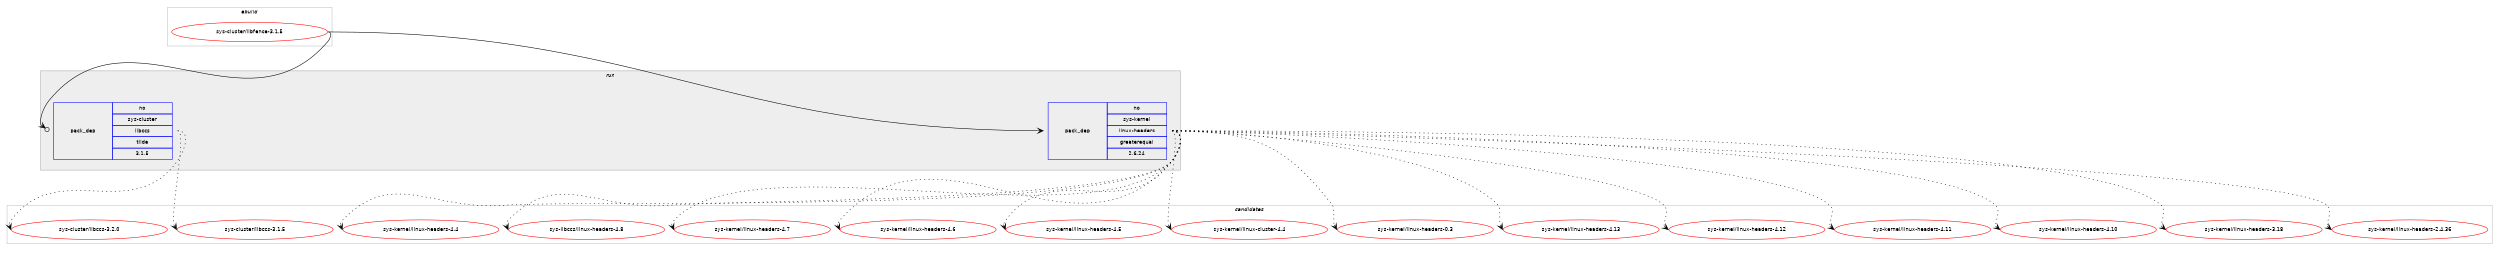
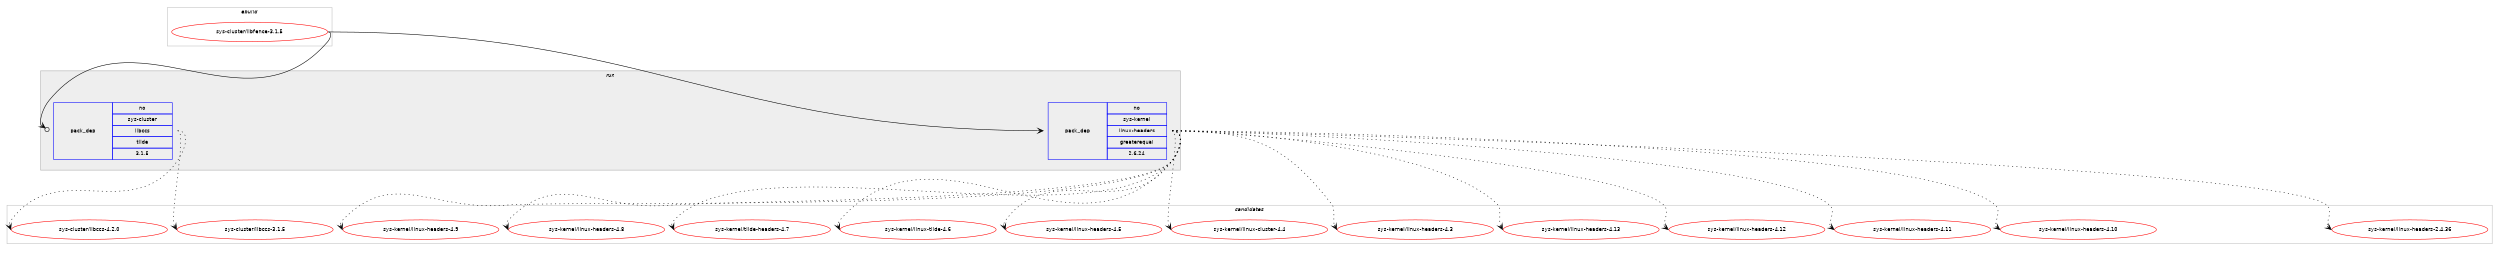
(89, 230) -> (89, 230)
(421, 230) -> (421, 230)
(587, 230) -> (587, 230)
(752, 230) -> (752, 230)
(918, 230) -> (918, 230)
(1415, 230) -> (1415, 230)
(2244, 230) -> none
